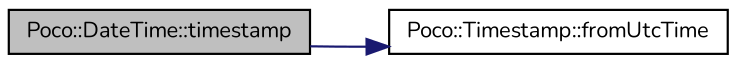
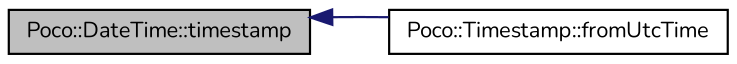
(338, 47) -> (361, 17)
